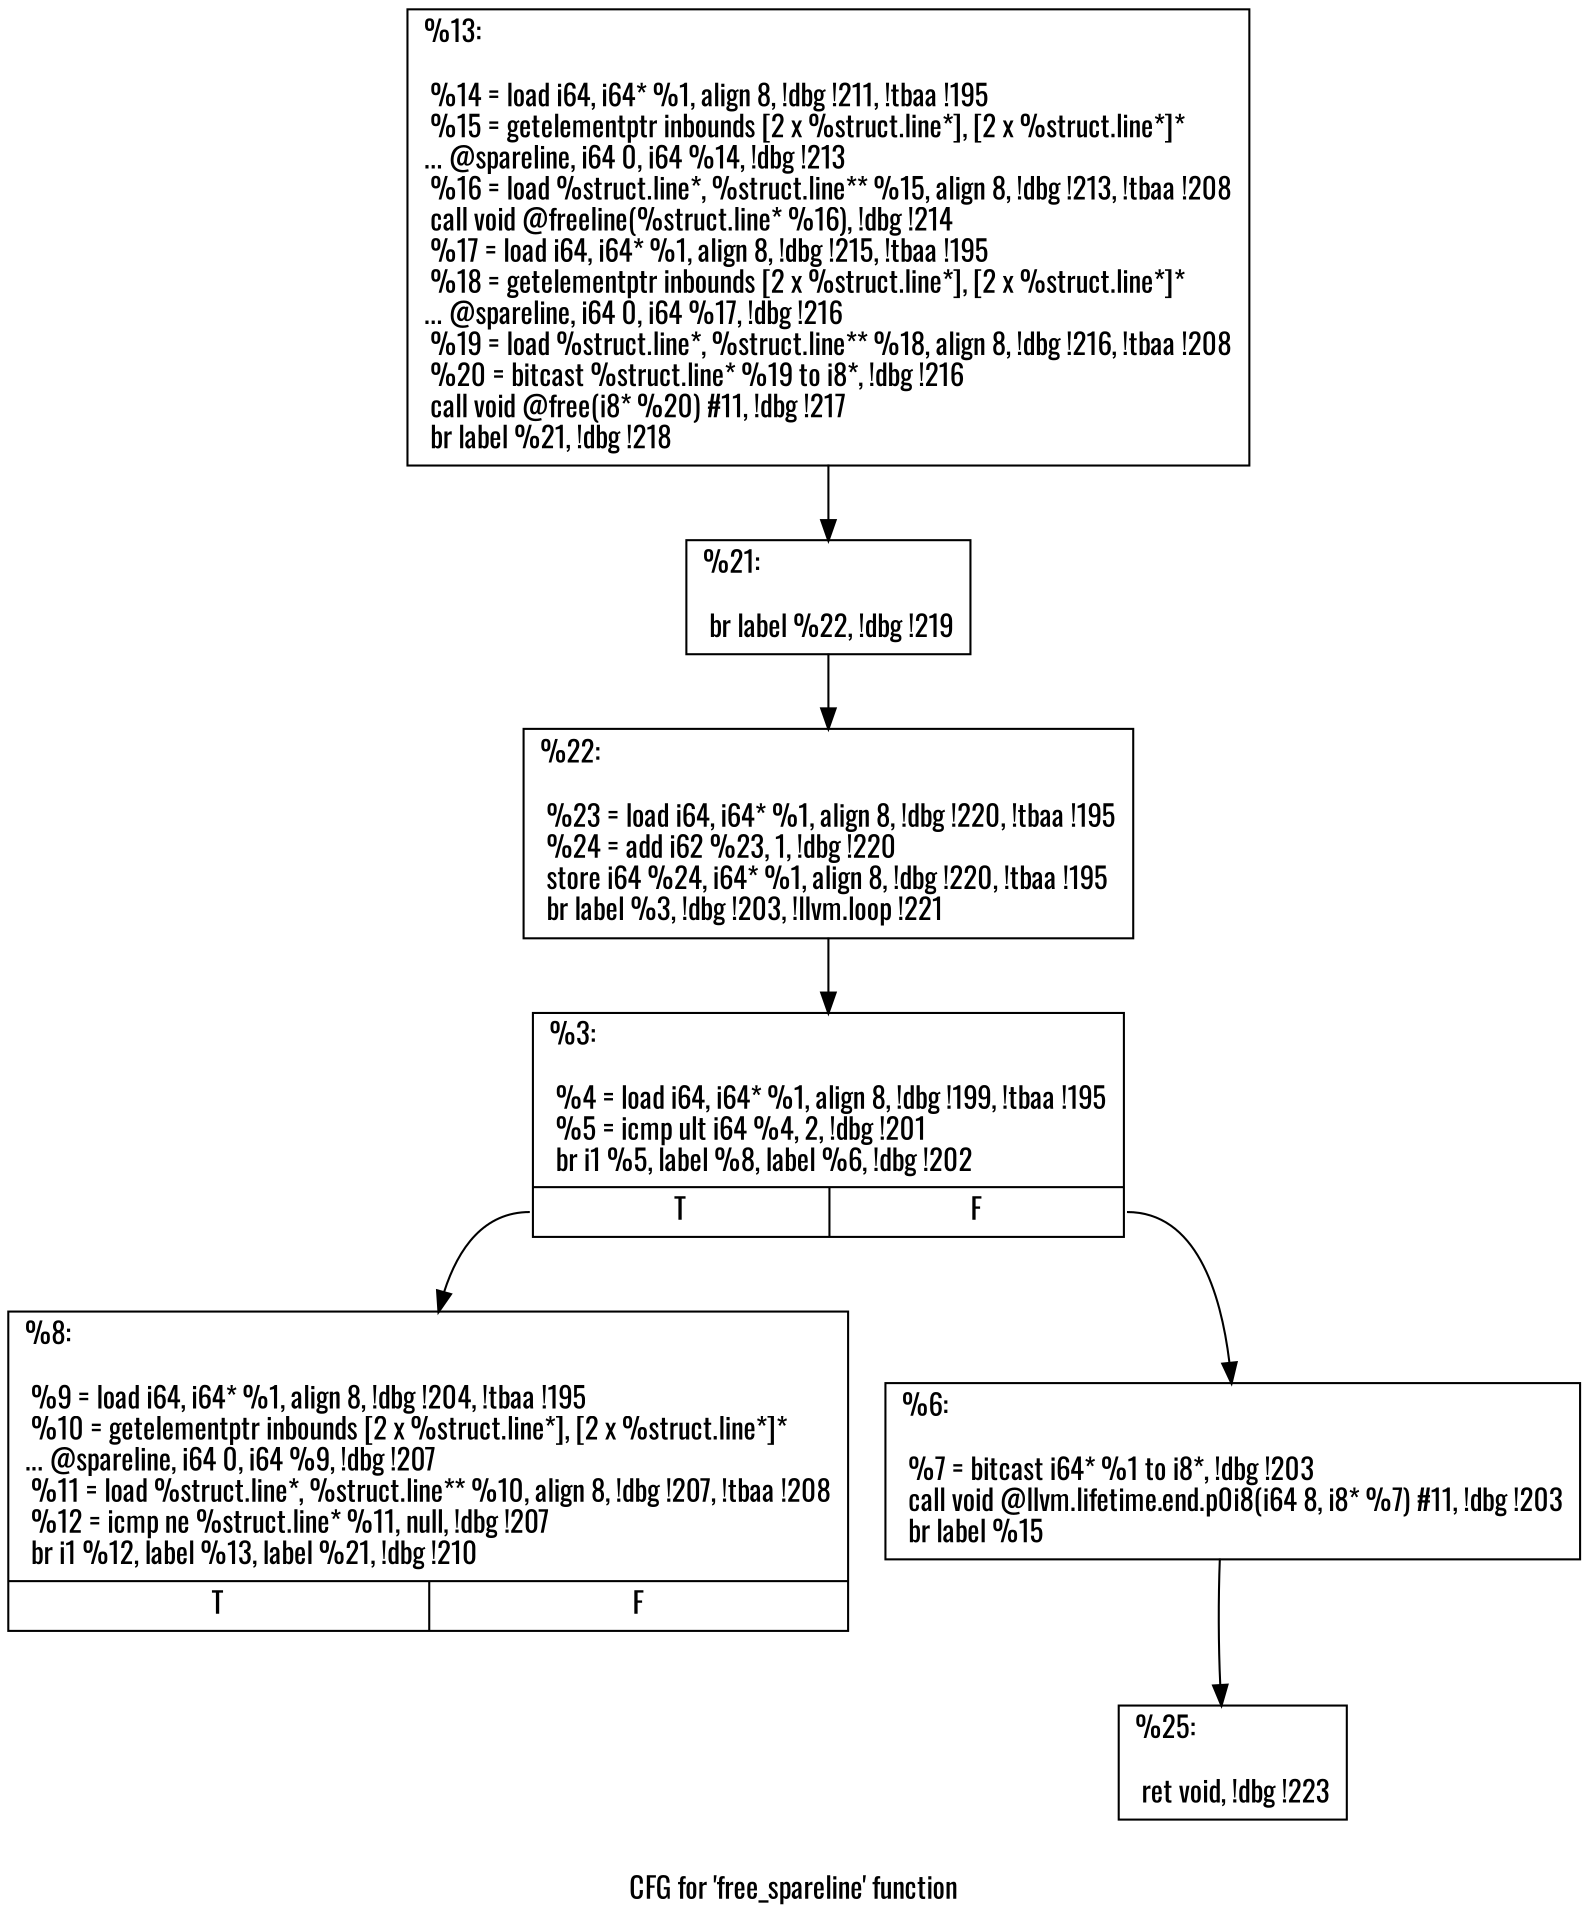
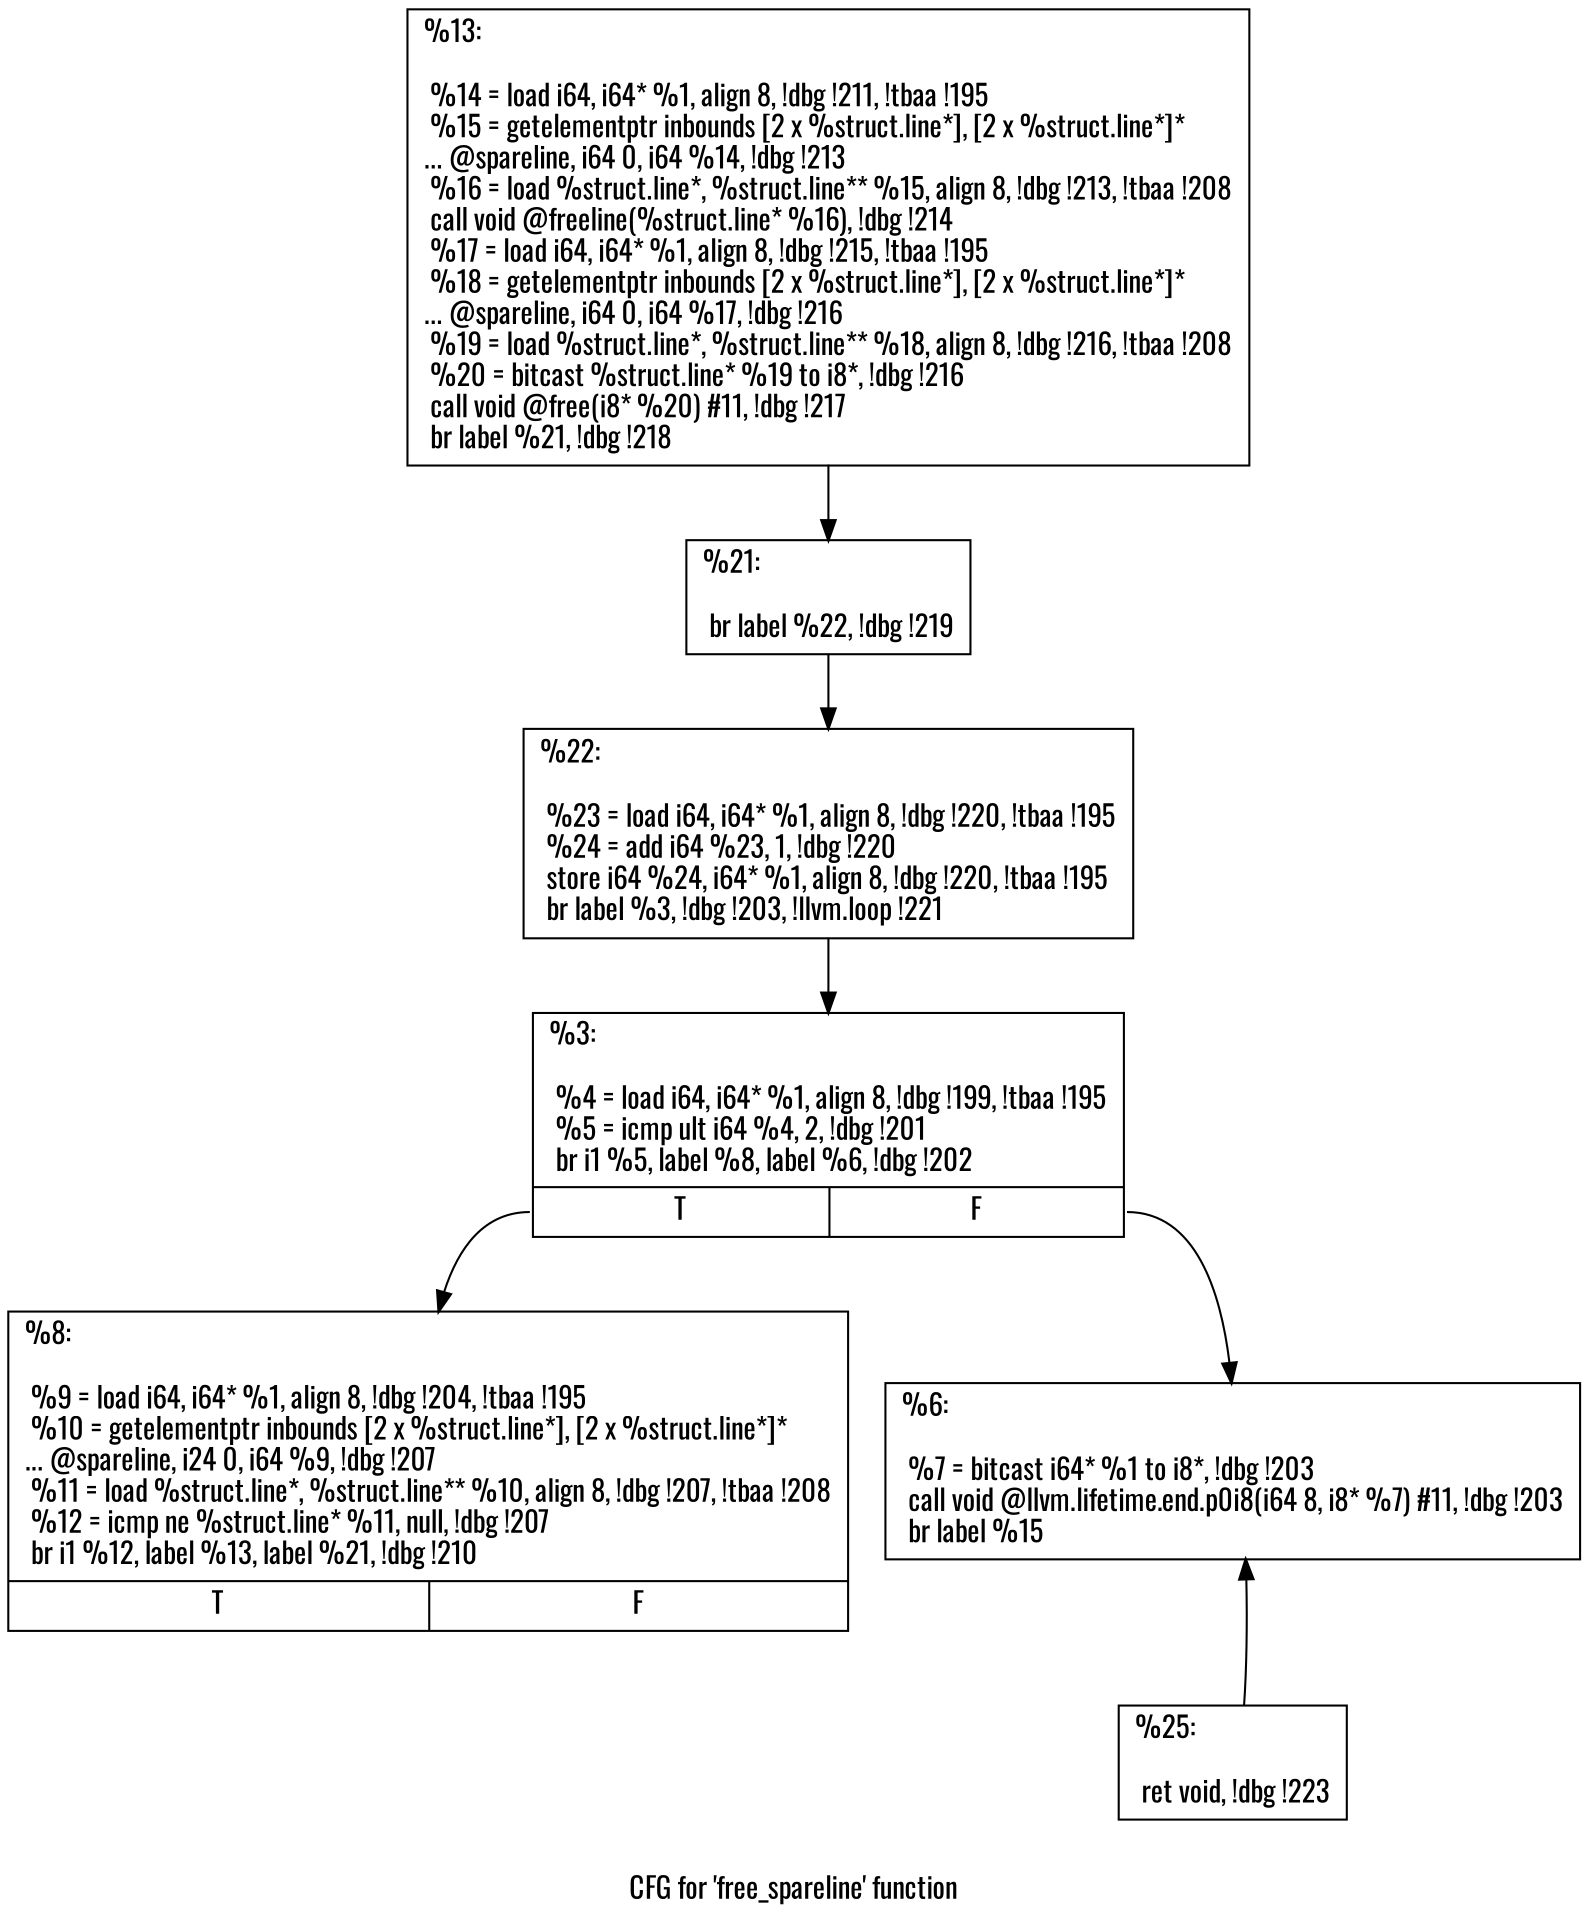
(719, 849) -> (719, 849)
(231, 1462) -> (231, 1462)
(1219, 1622) -> (1247, 1643)
